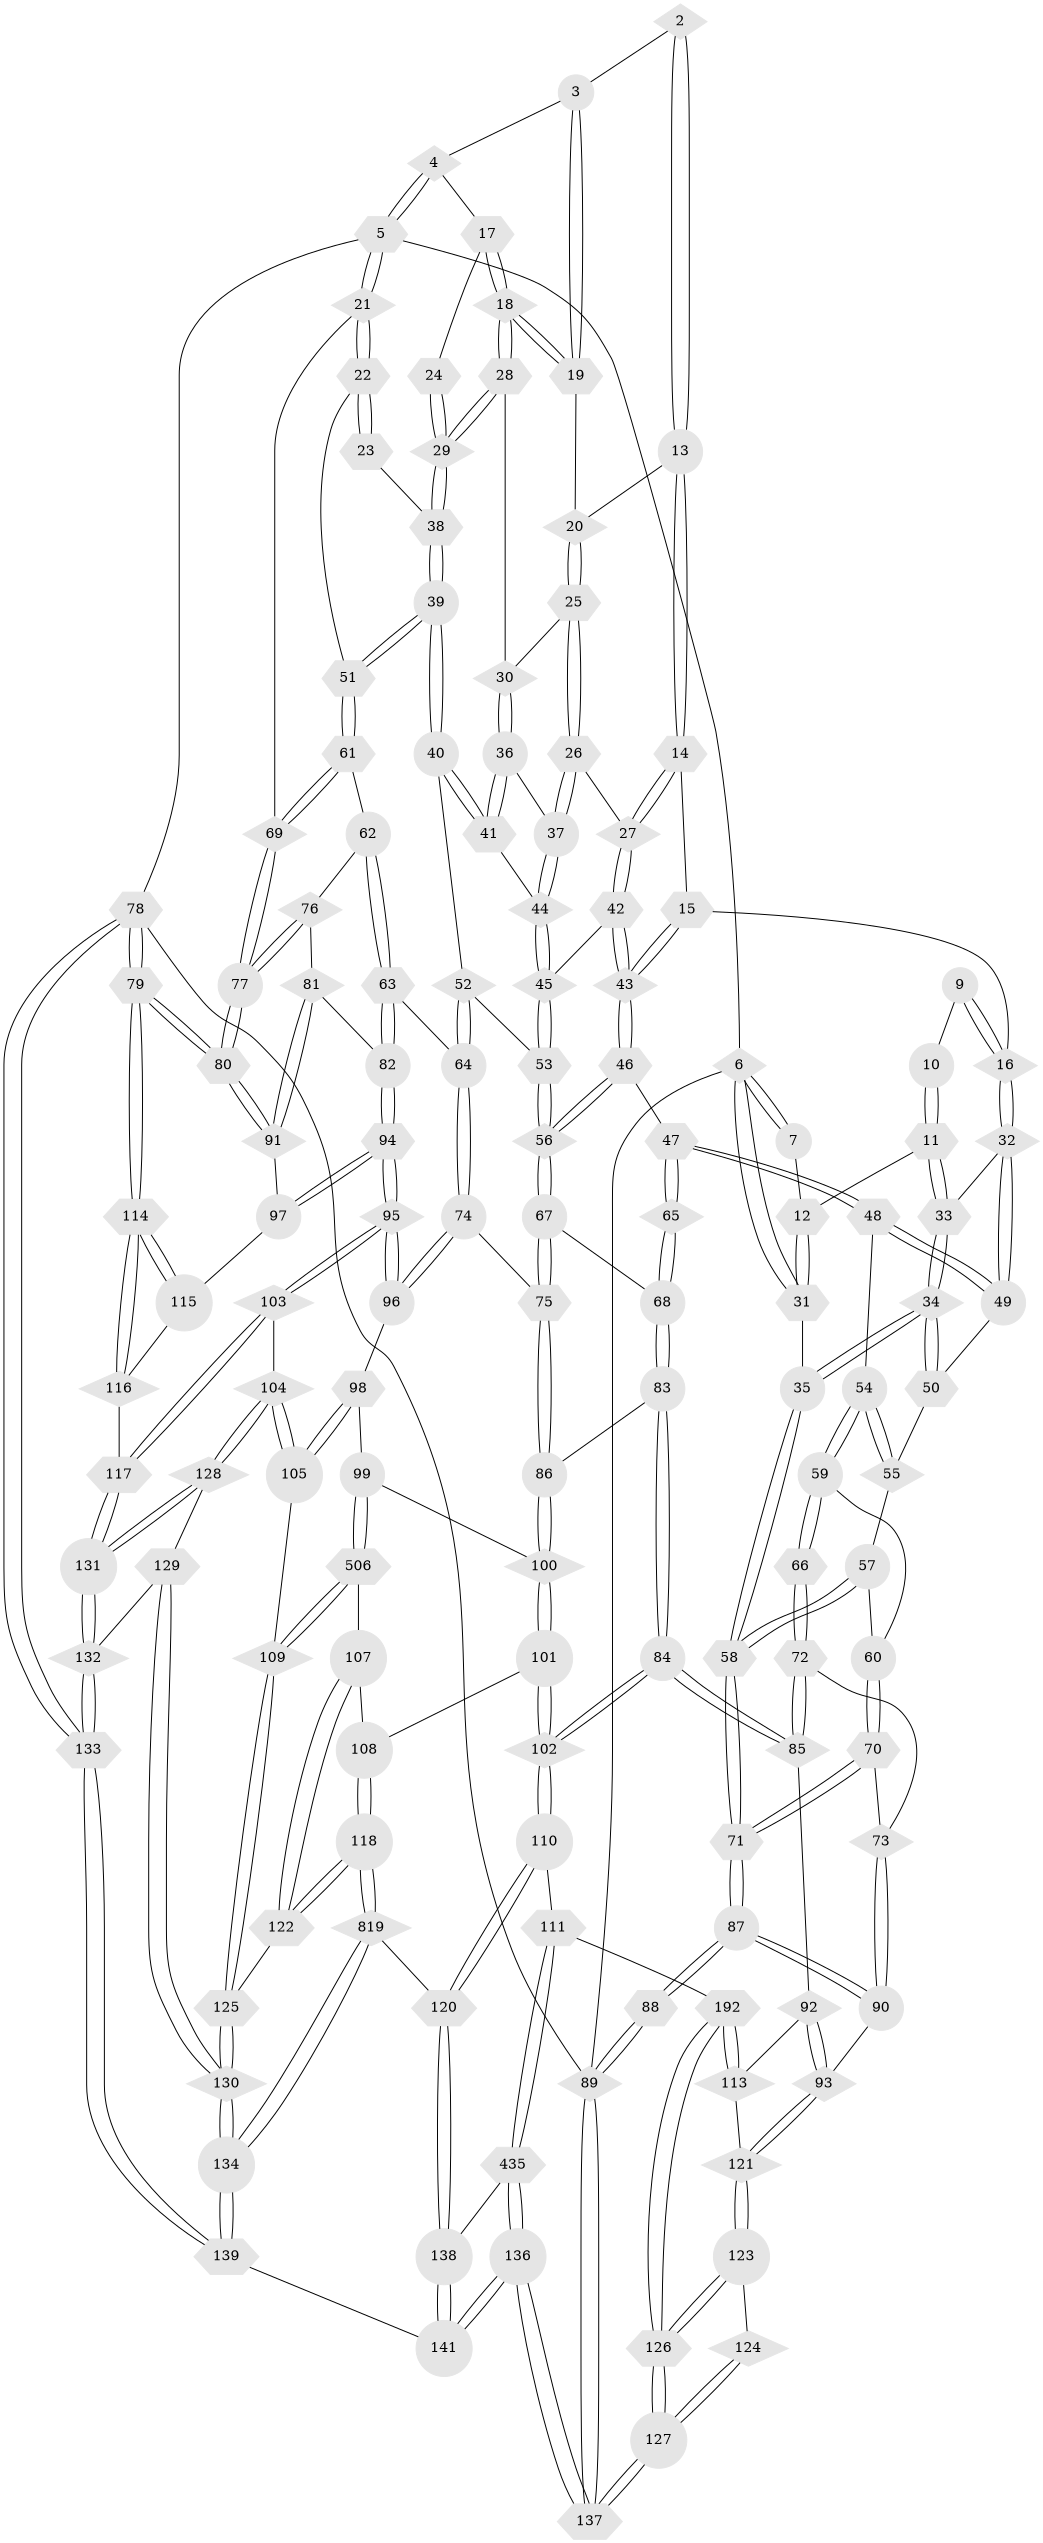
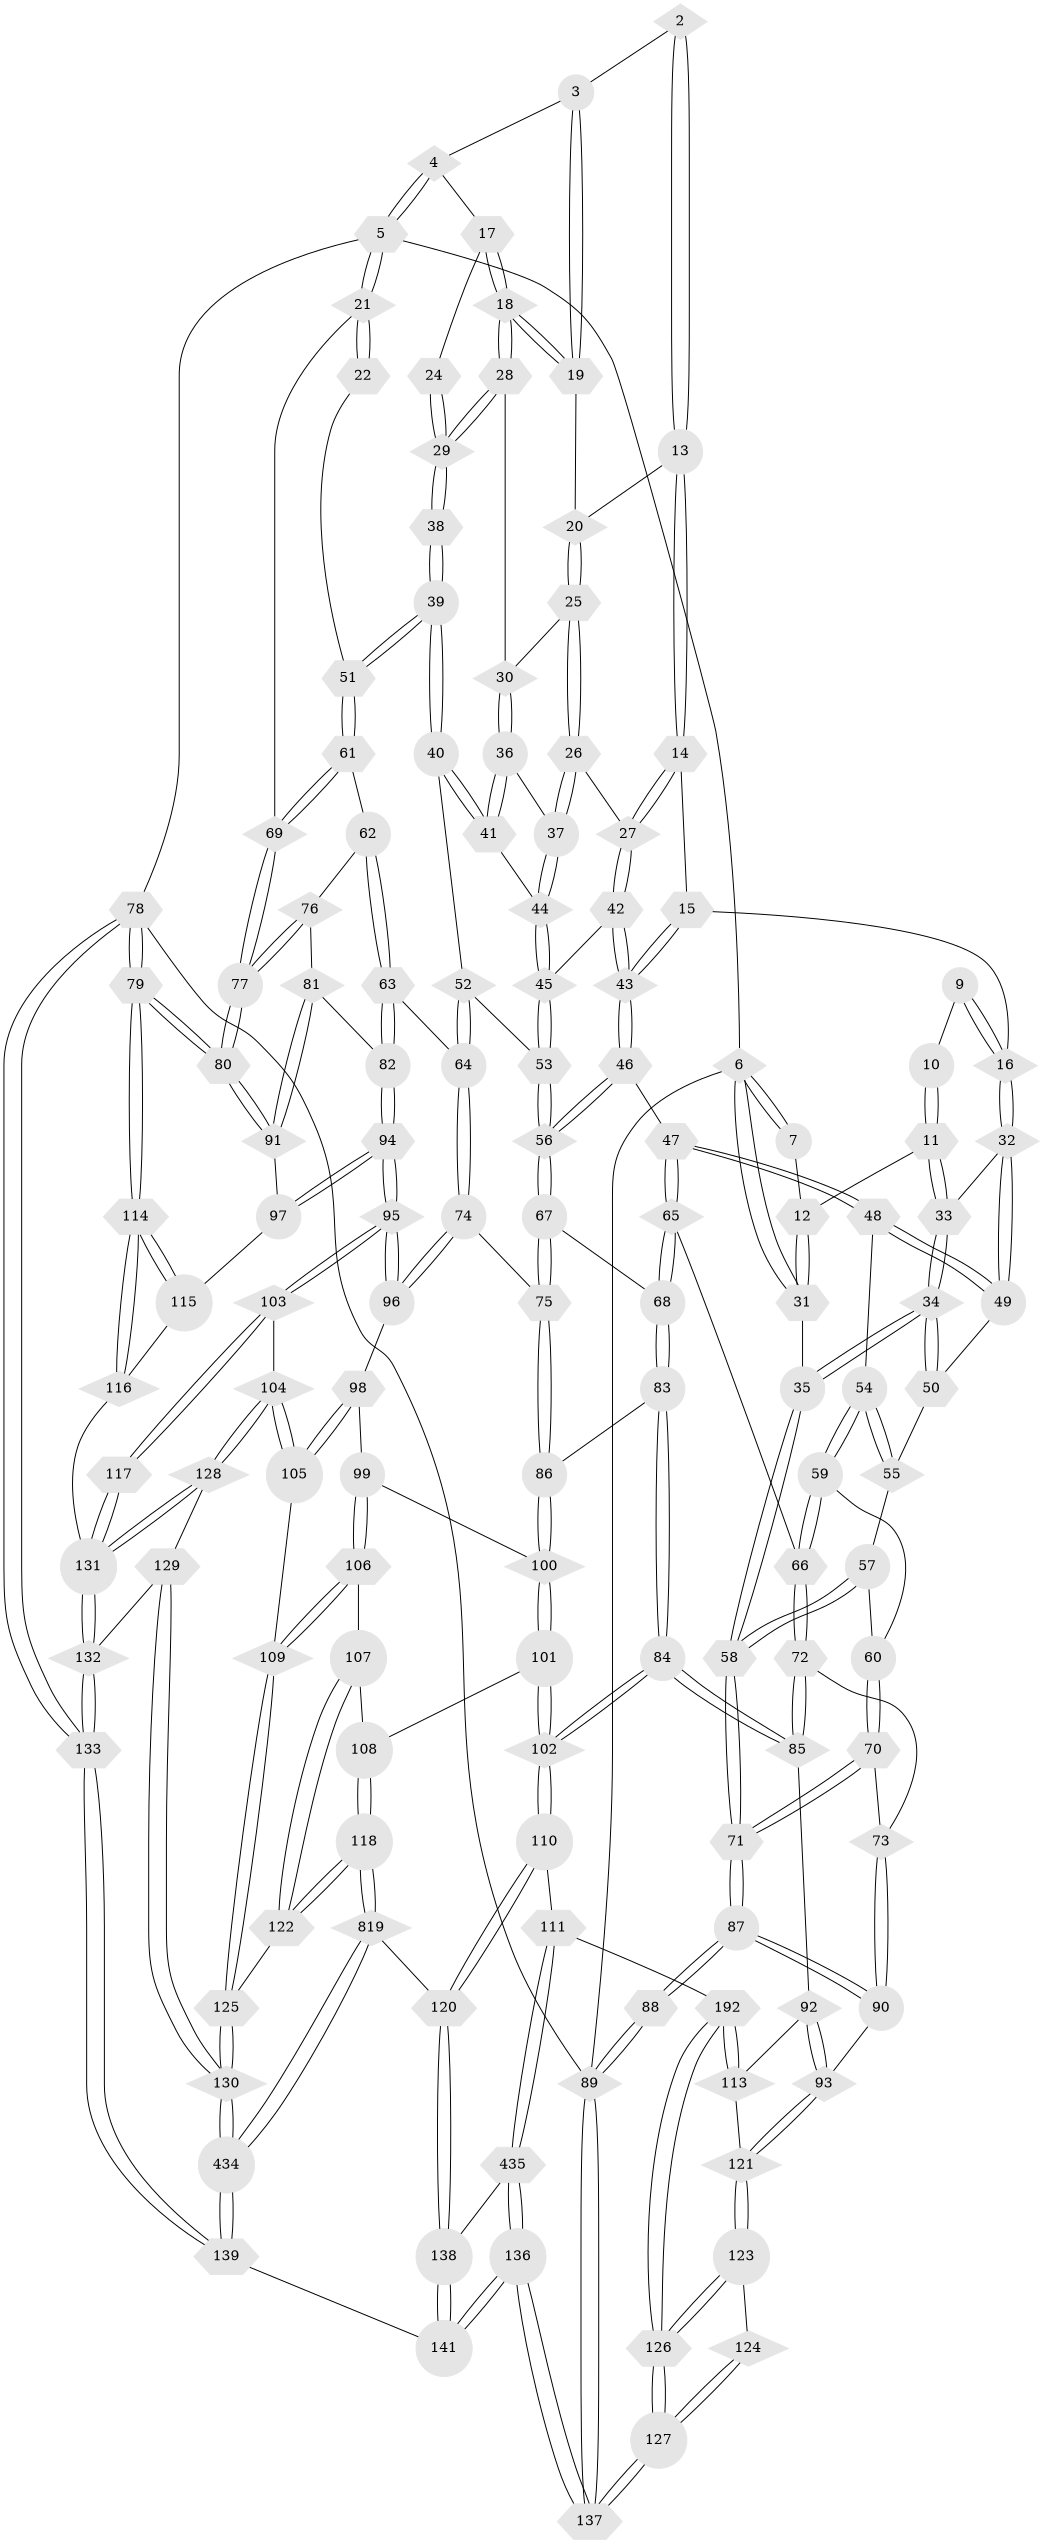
(366, 452) -> none
none -> (737, 1390)
(119, 1432) -> (74, 1466)
(358, 1567) -> (358, 1567)
(226, 2165) -> (226, 2165)
